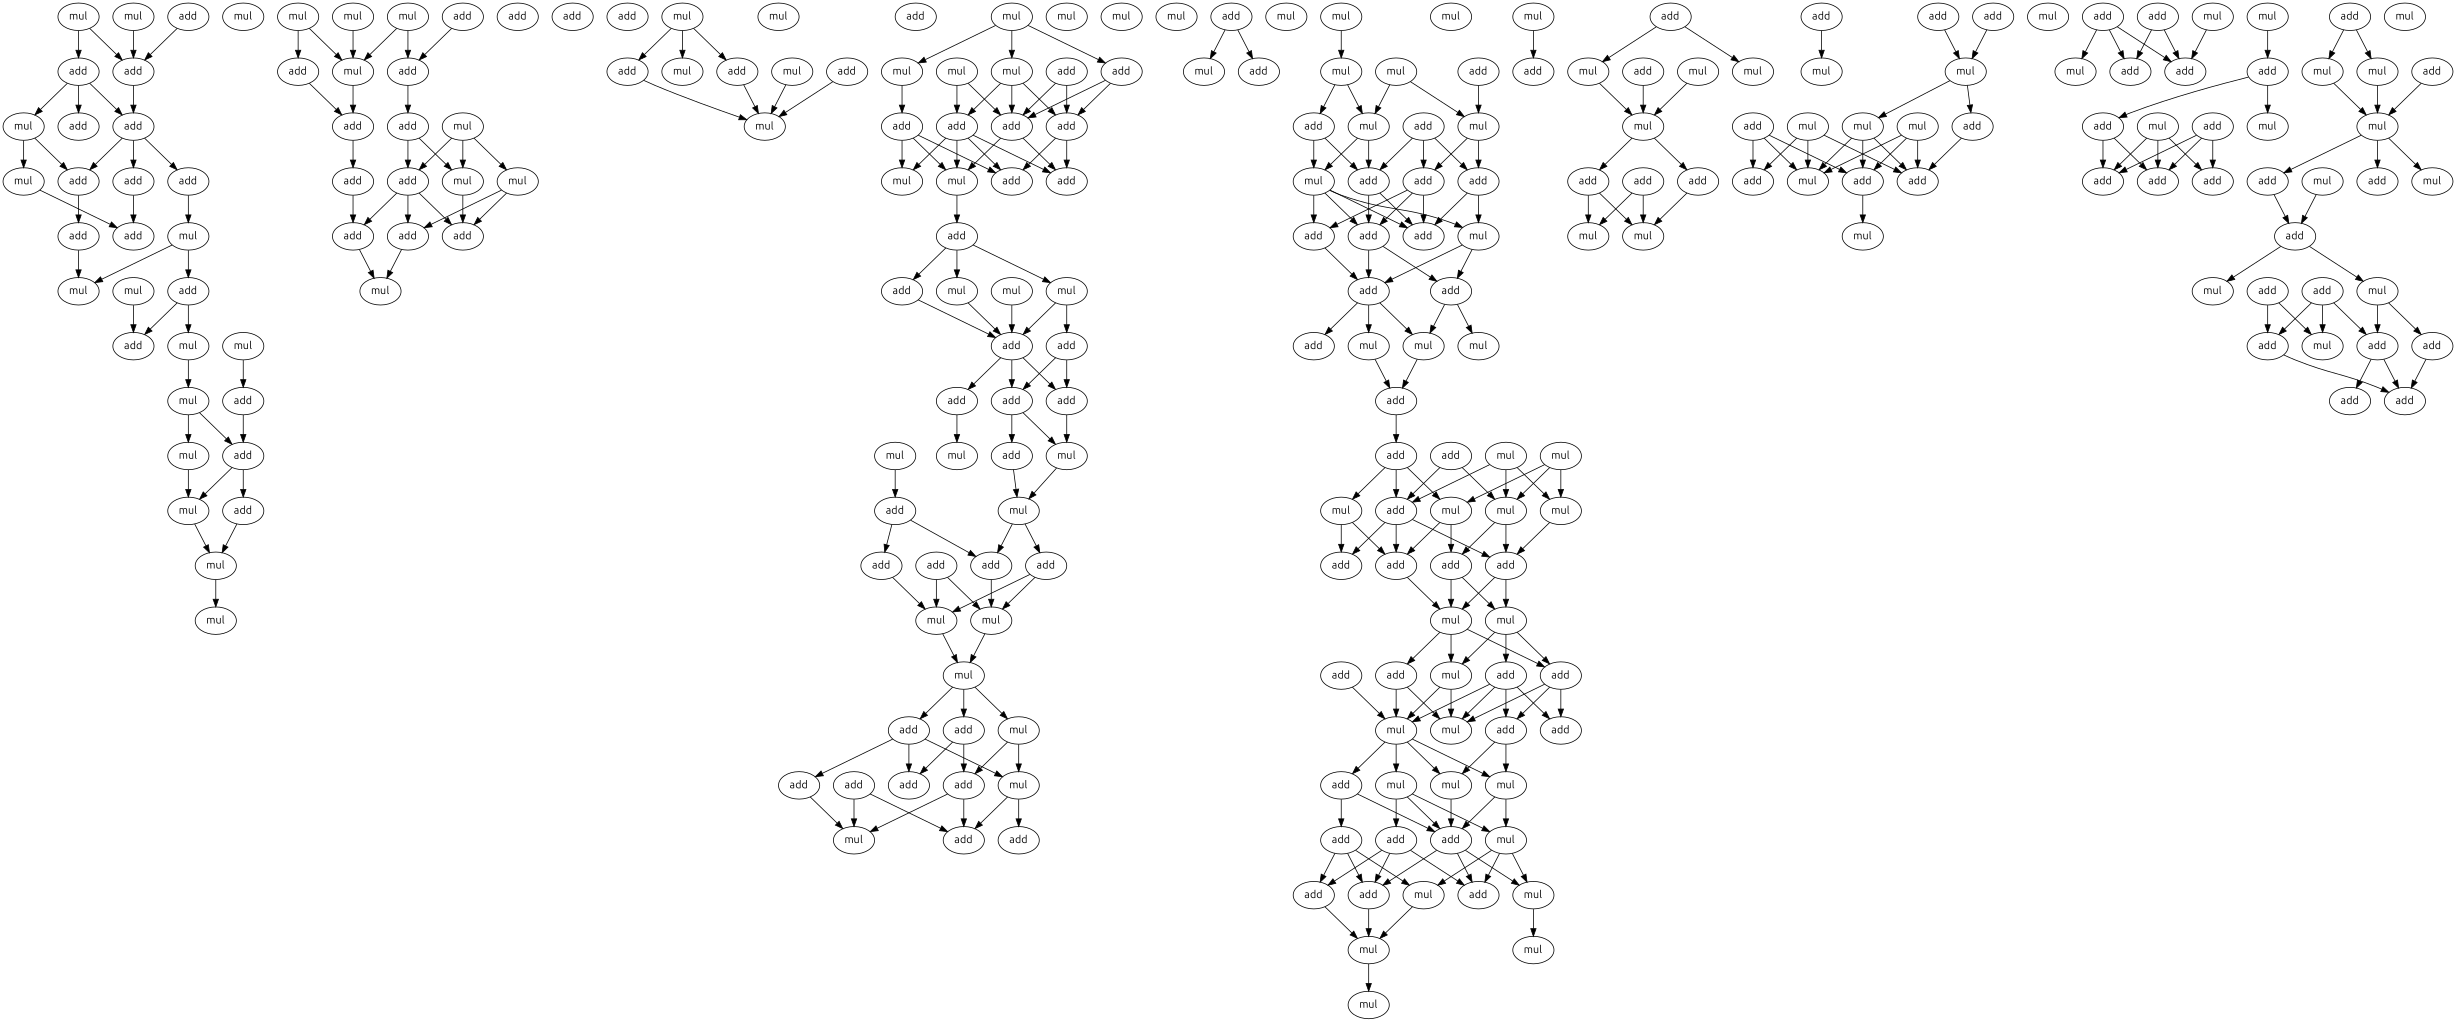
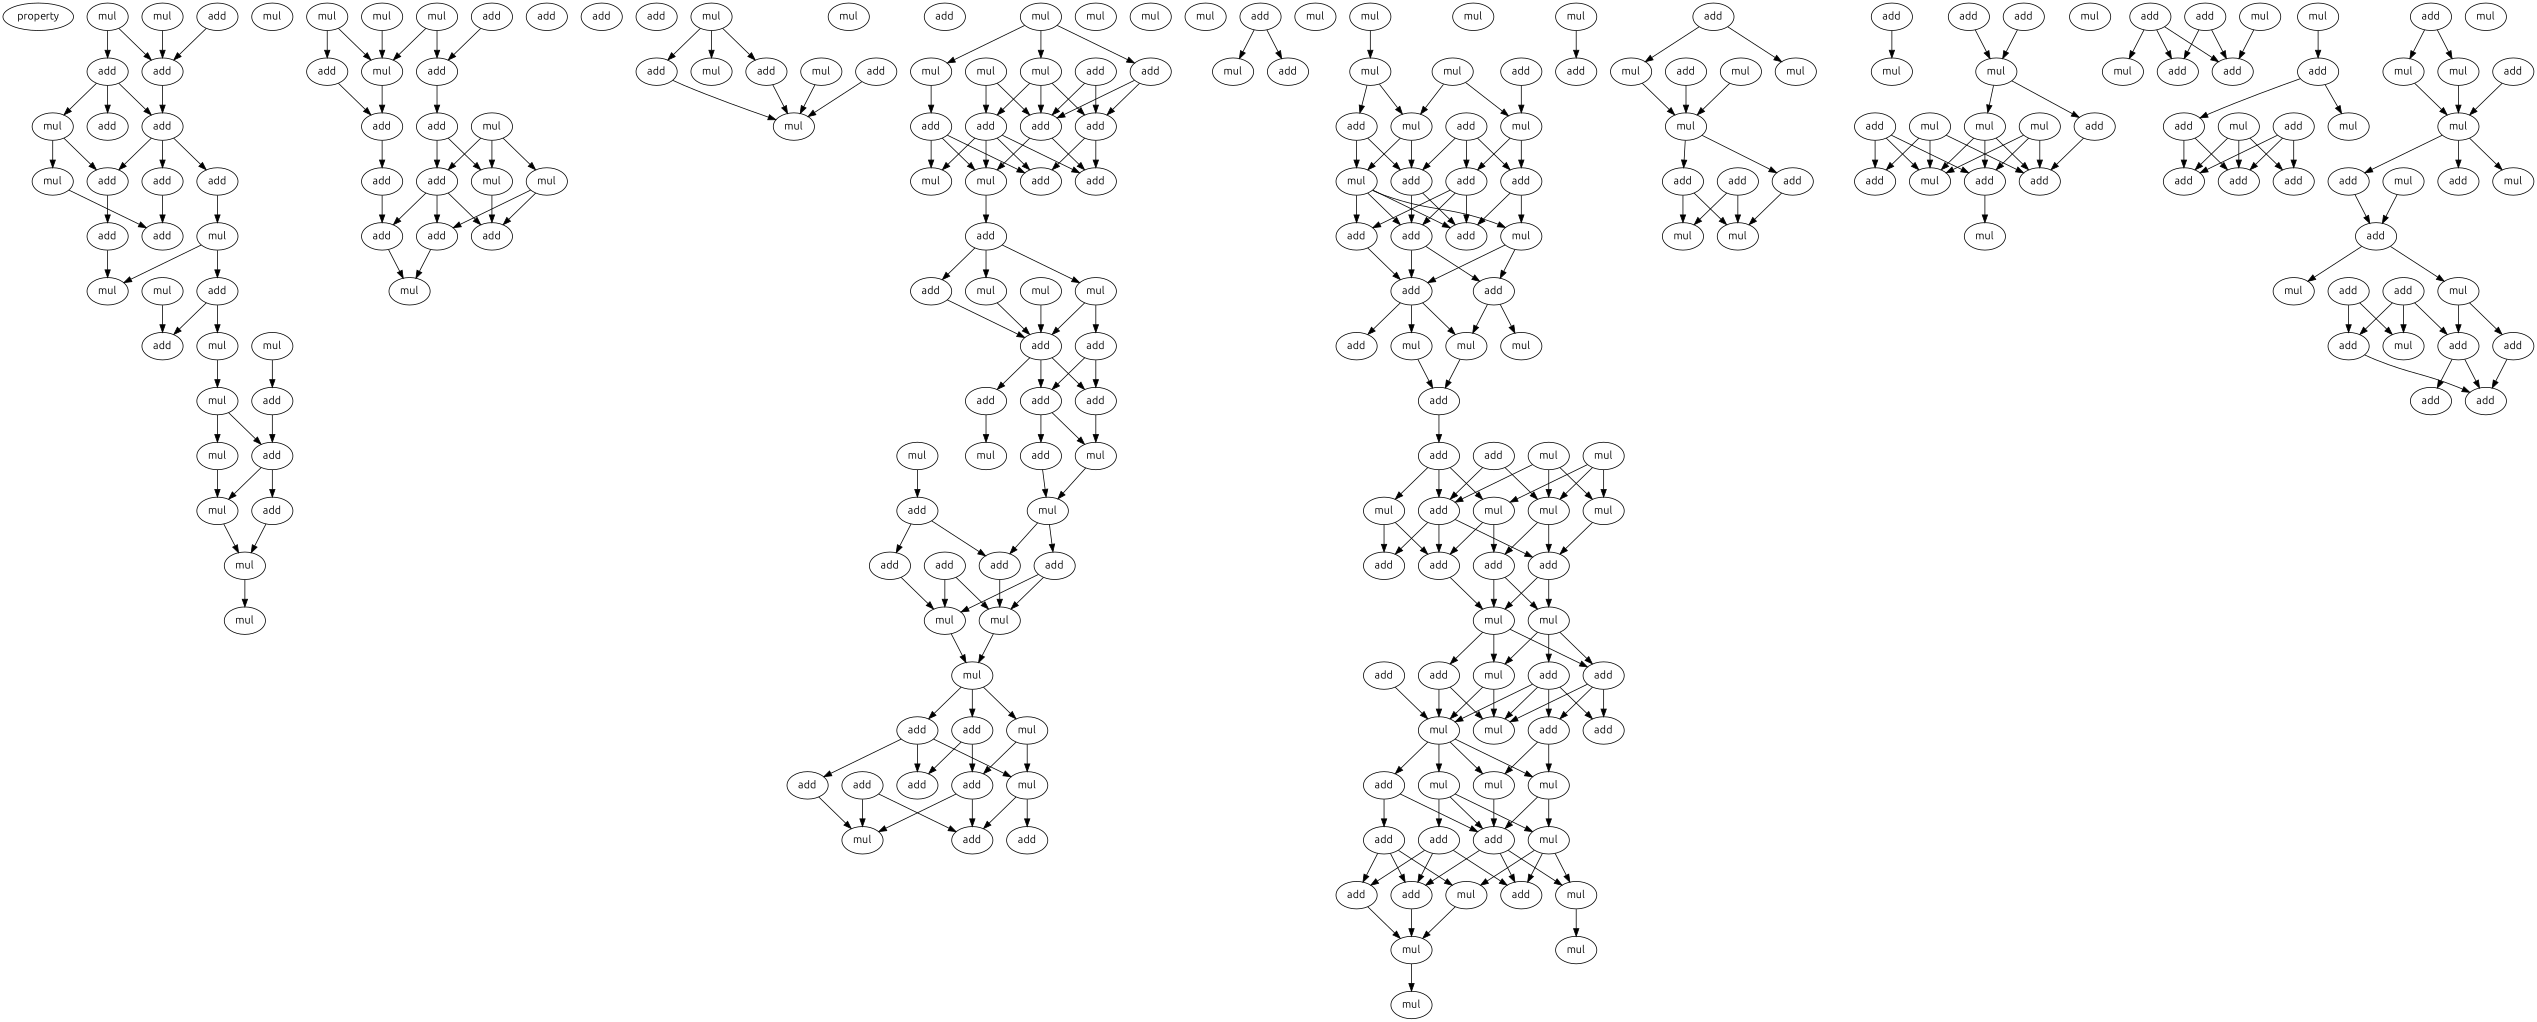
none -> (38, 17)
